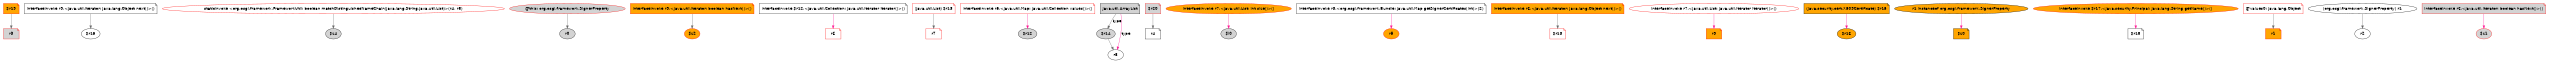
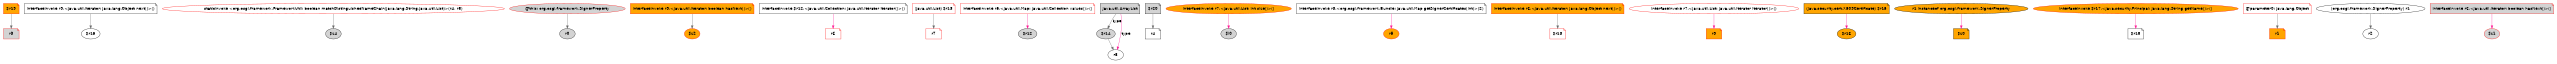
(1153, 9) -> (1153, 9)
(2273, 9) -> (2277, 9)
